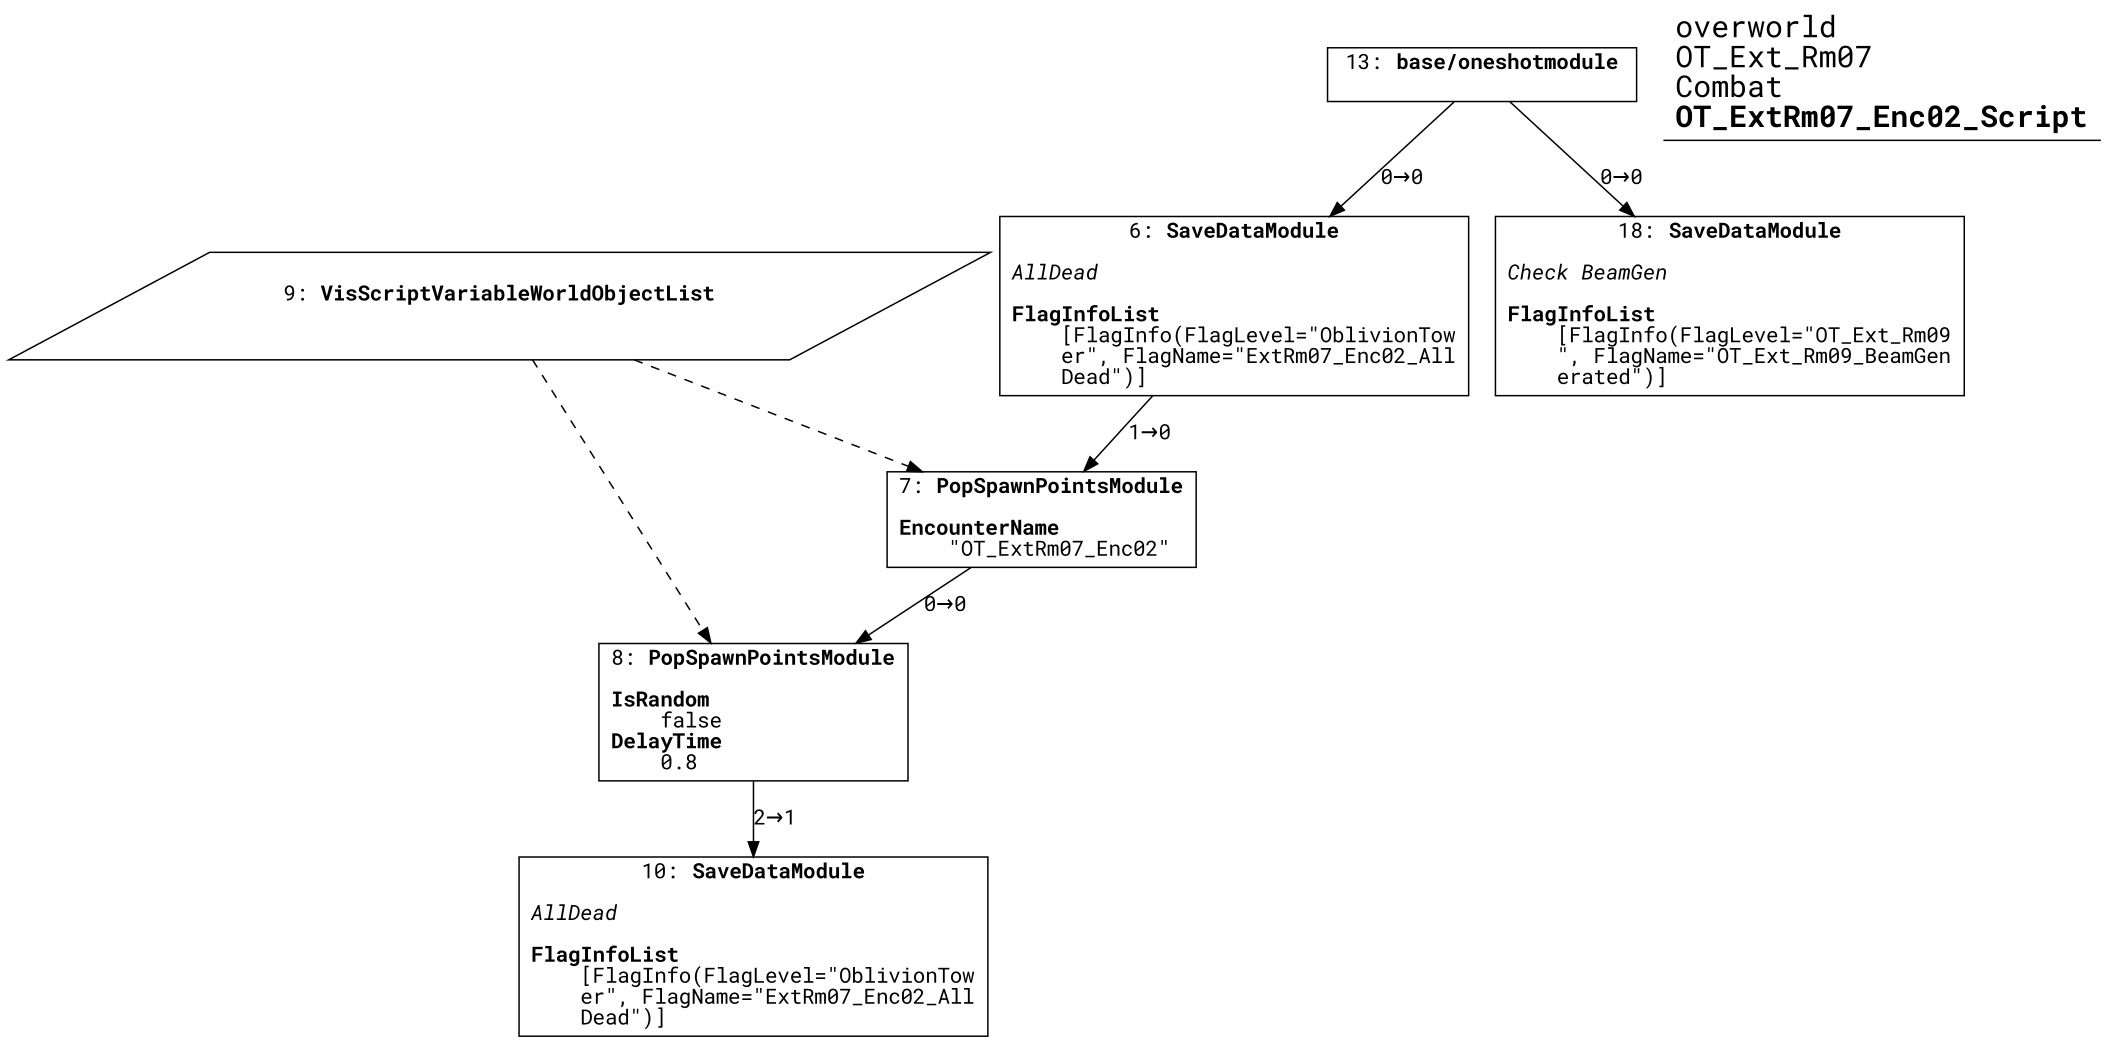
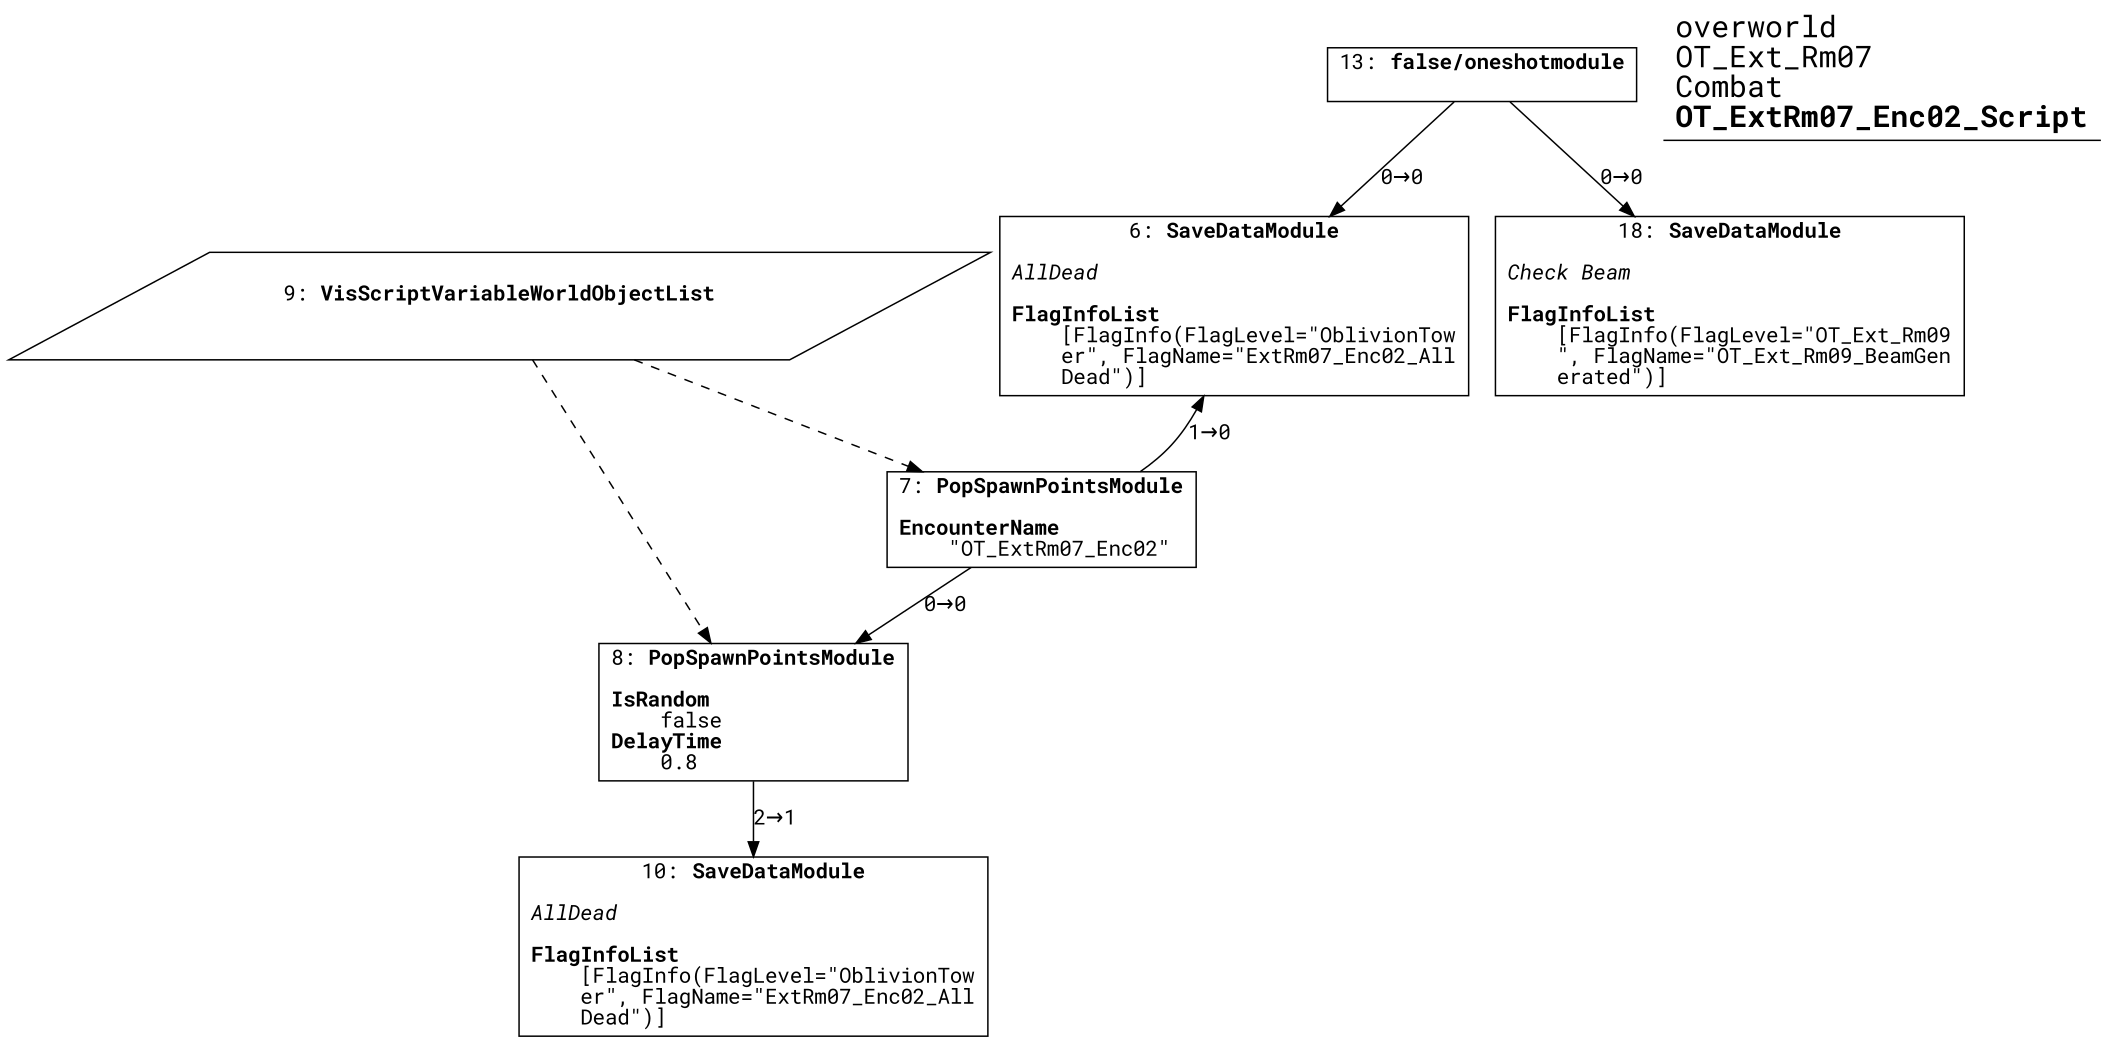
(1507, 63) -> (1507, 63)
(1588, 273) -> (1569, 273)
(1123, 428) -> (1172, 444)
